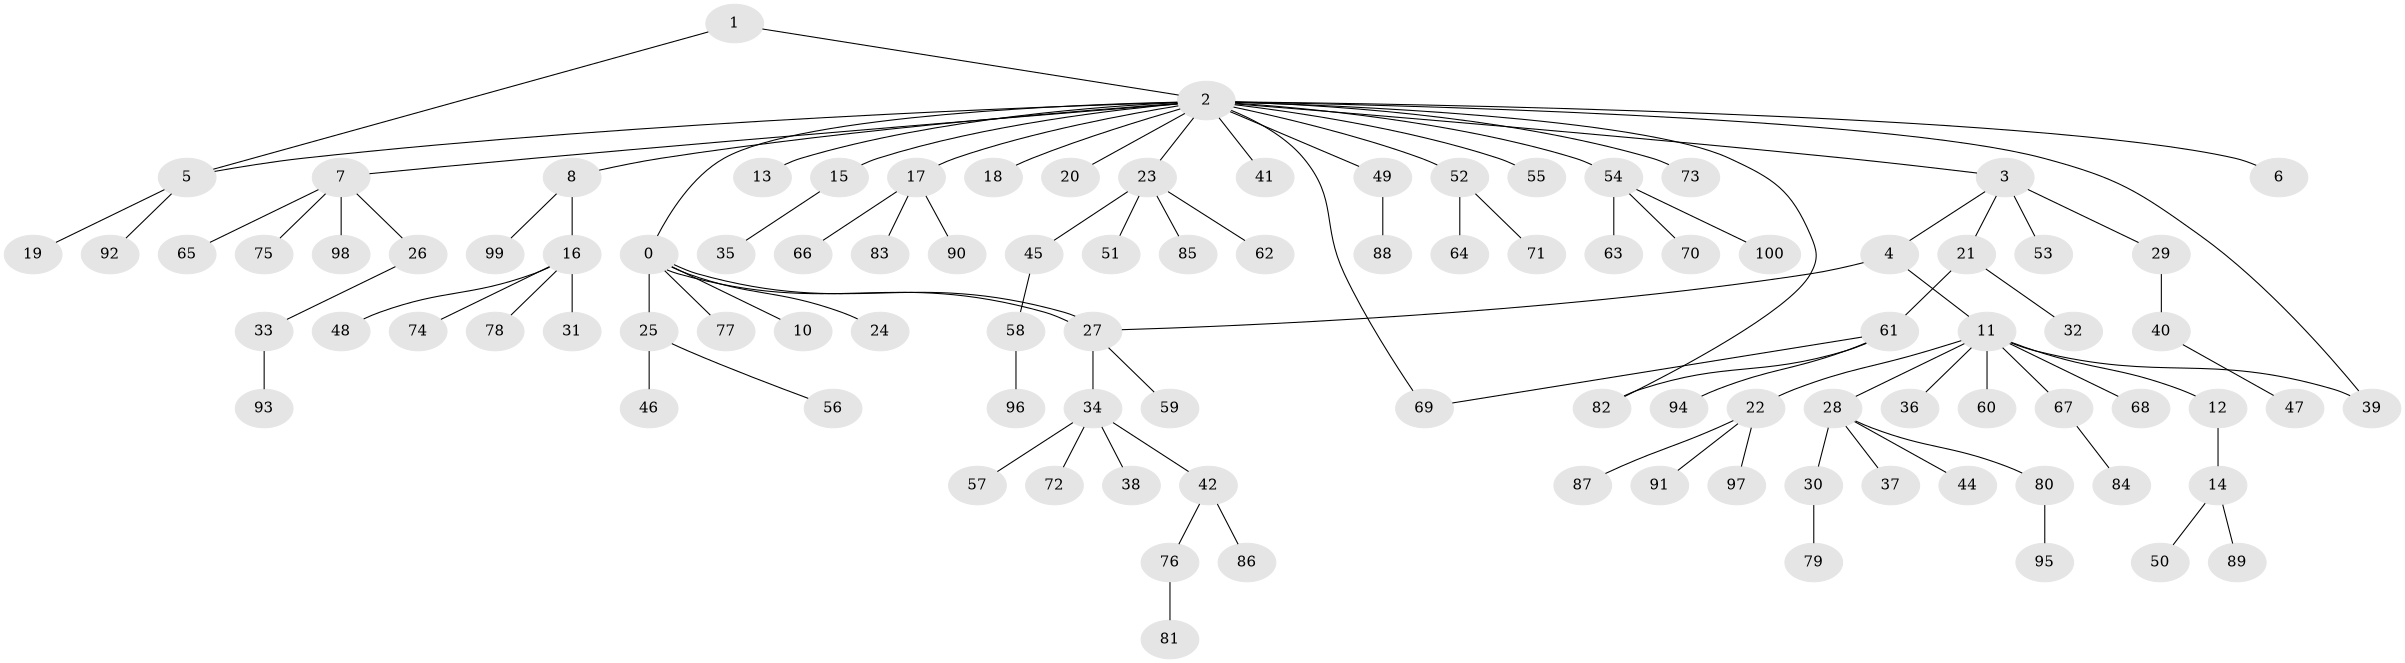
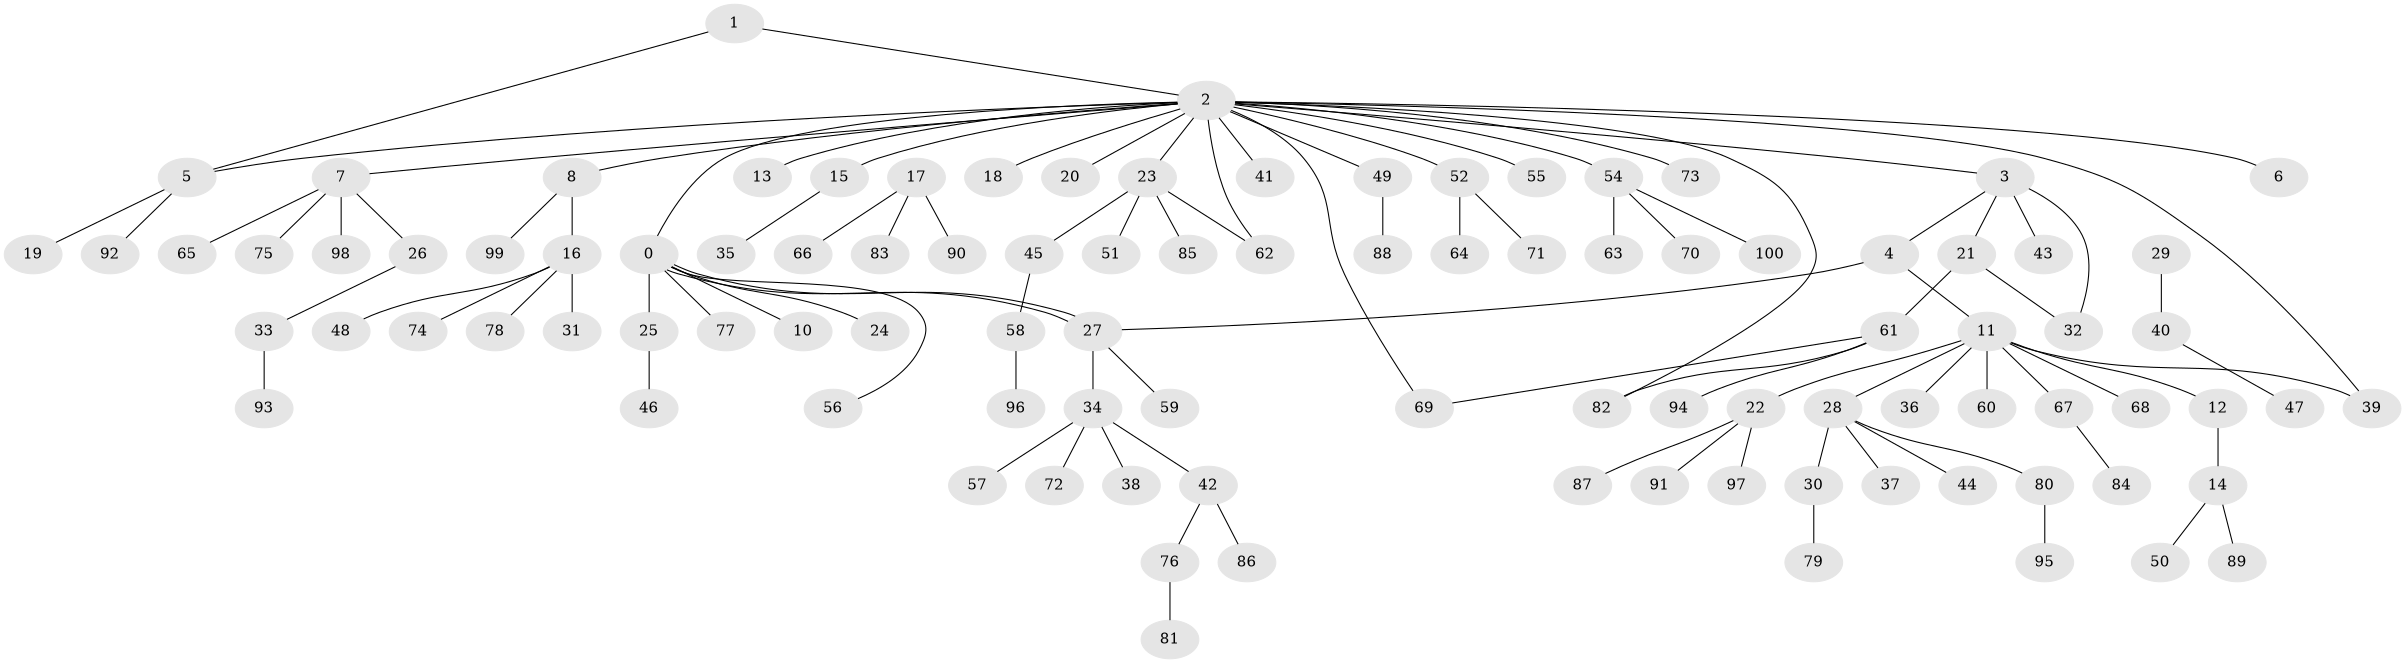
(1057, 130) -> (1221, 182)
(2083, 216) -> (2084, 239)
(2044, 255) -> (2044, 255)
(740, 372) -> (838, 286)
